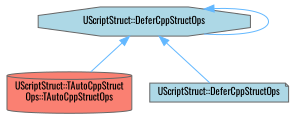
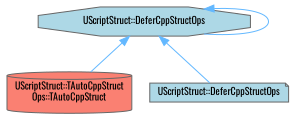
(69, 93) -> (69, 93)
